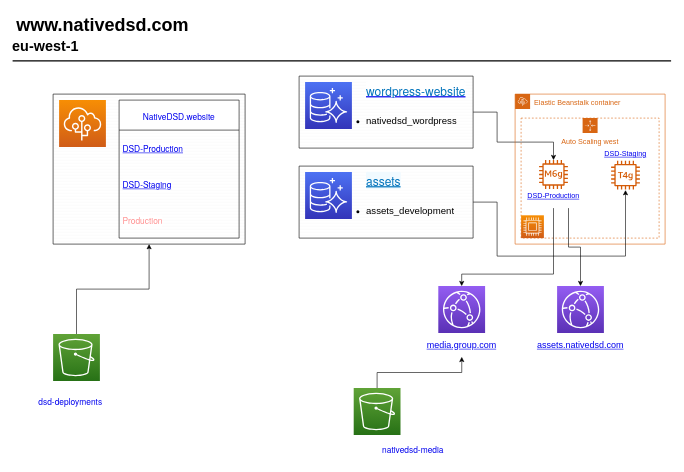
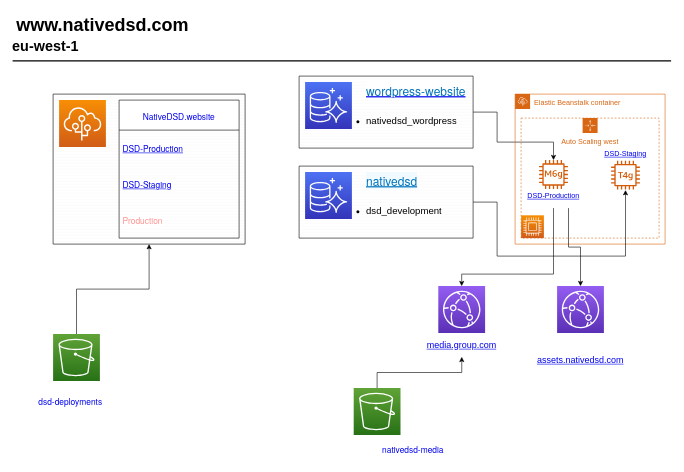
(386, 181) -> (395, 181)
(378, 211) -> (372, 211)
(581, 345) -> (581, 360)
